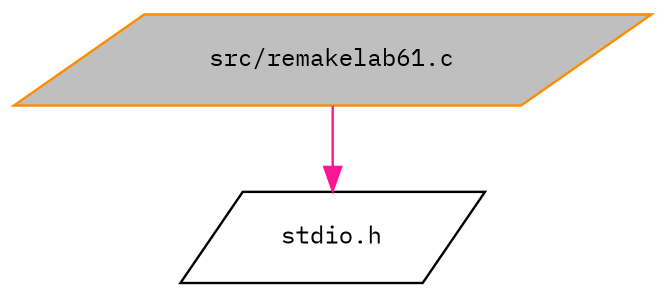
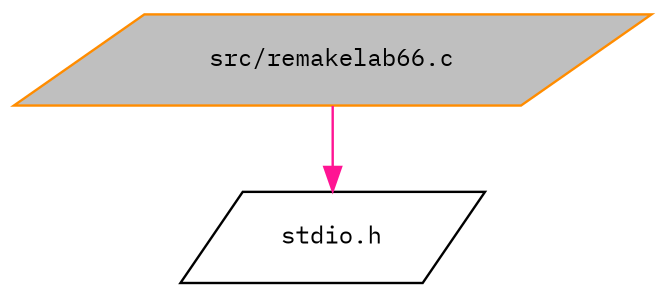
(333, 60) -> (333, 60)
